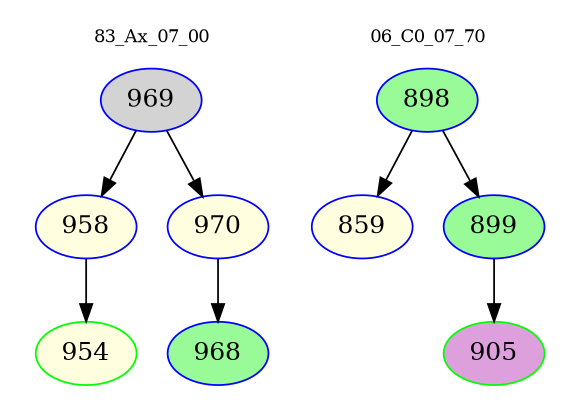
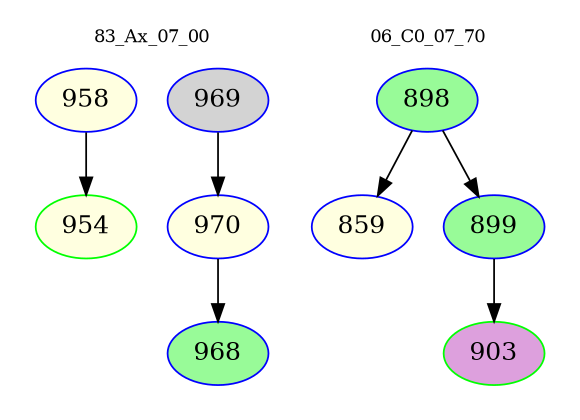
(123, 155) -> none
(494, 353) -> (494, 353)
